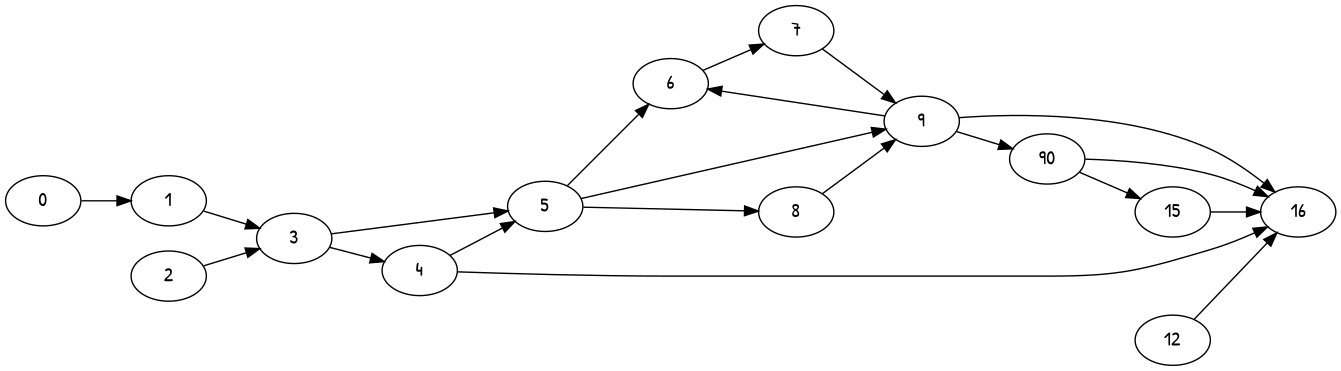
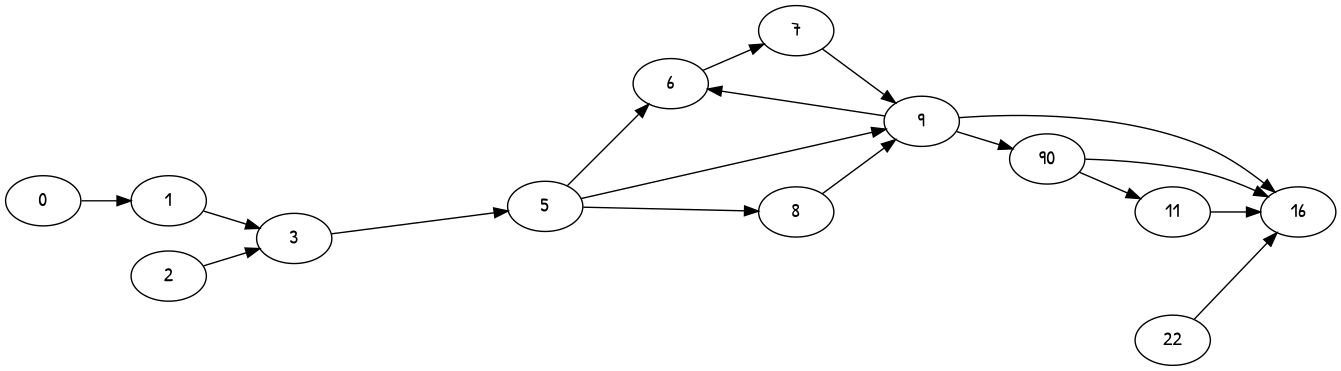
(1173, 212) -> (1173, 212)
(420, 271) -> none
(1173, 340) -> (1173, 340)
